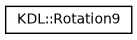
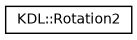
(69, 20) -> (69, 20)
